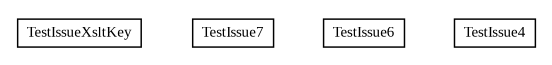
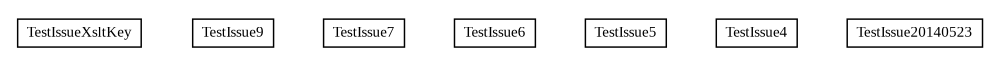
none -> (232, 32)
none -> (625, 32)
none -> (915, 32)
